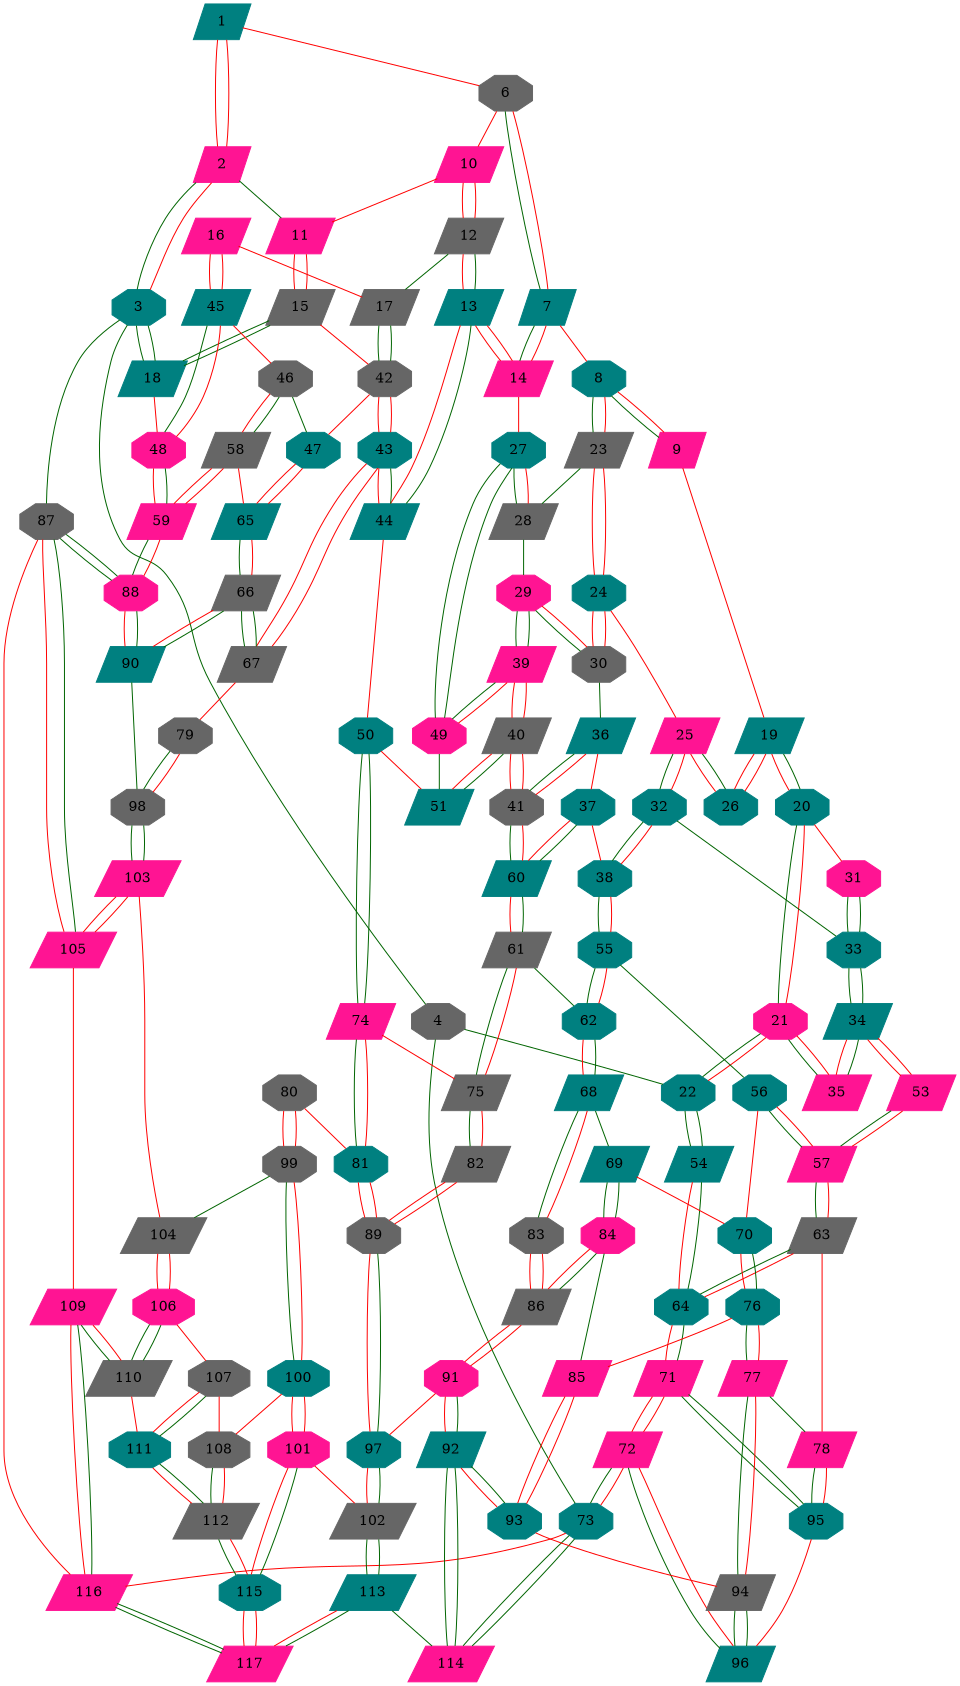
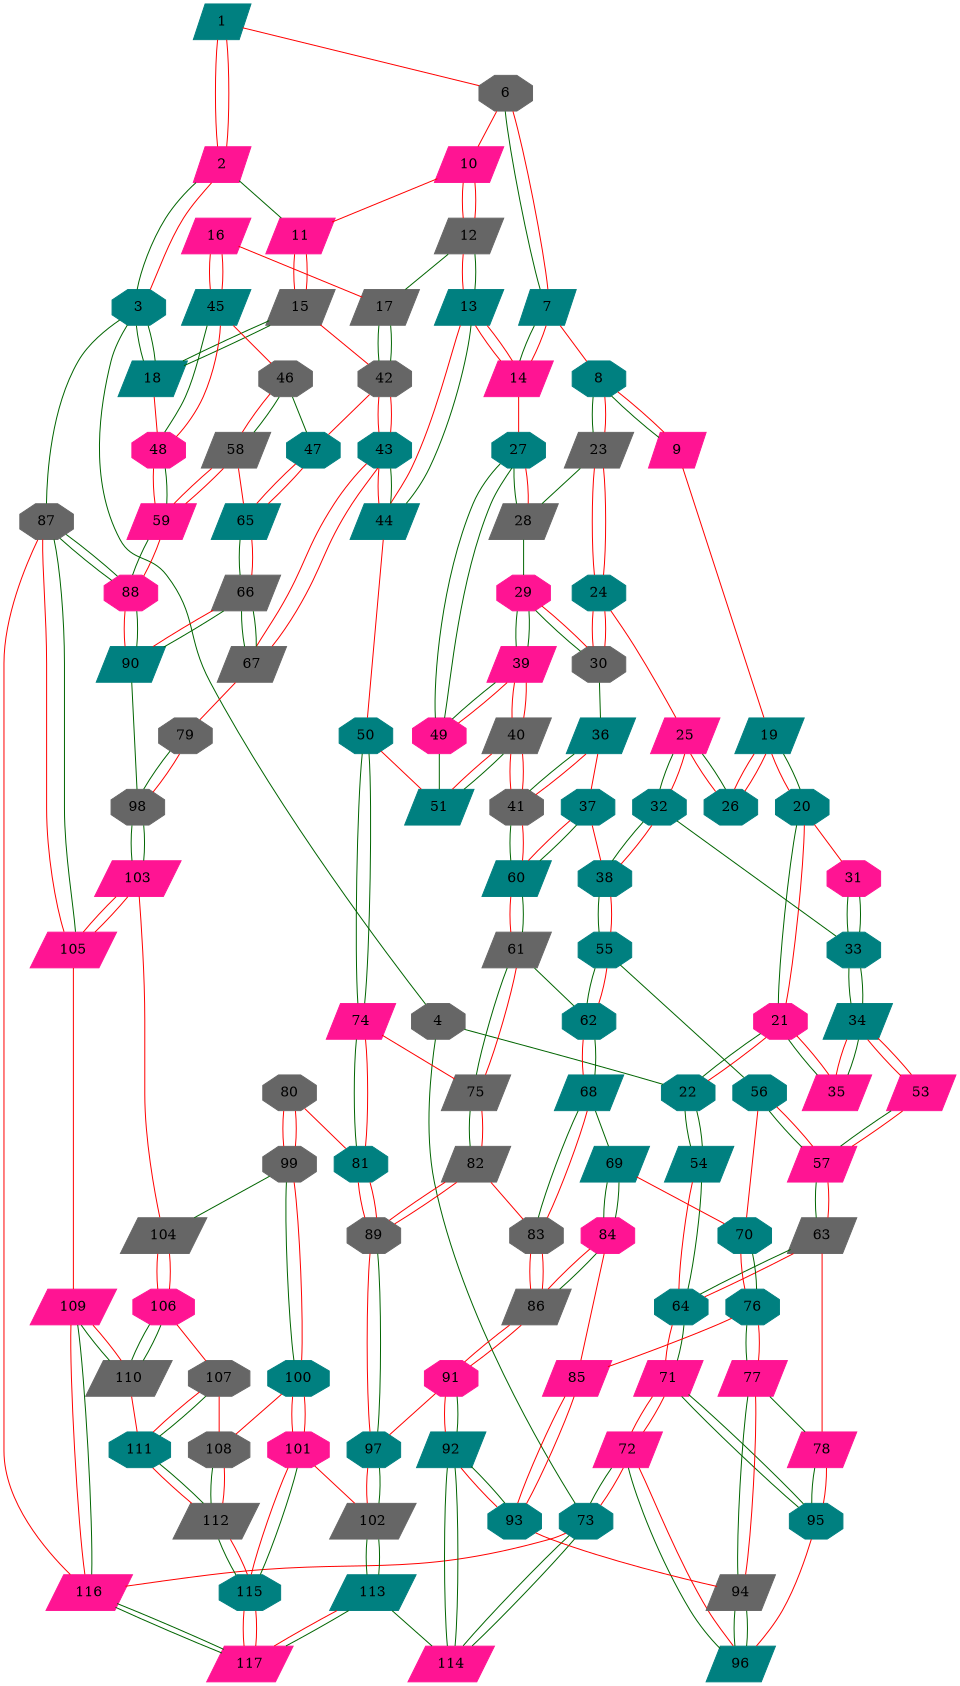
none -> (507, 1201)
(593, 1307) -> (593, 1307)
